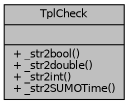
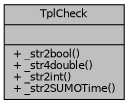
(53, 66) -> (53, 66)
